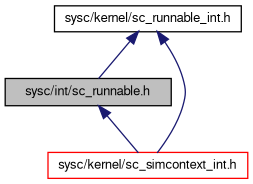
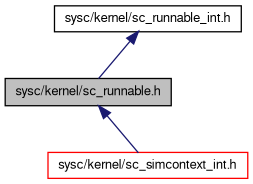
(88, 92) -> (88, 92)
(185, 99) -> none
